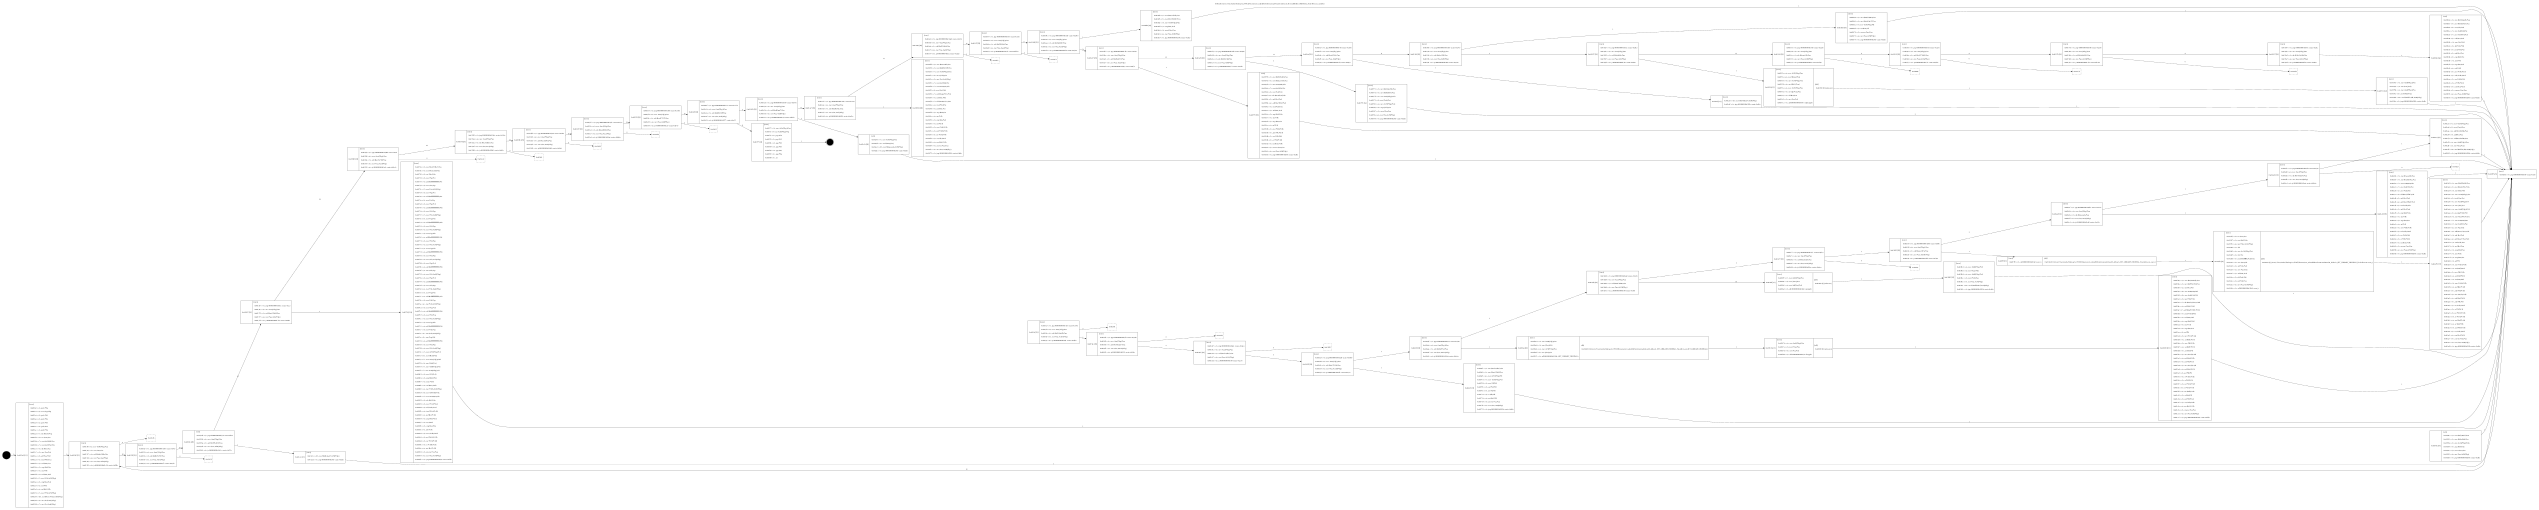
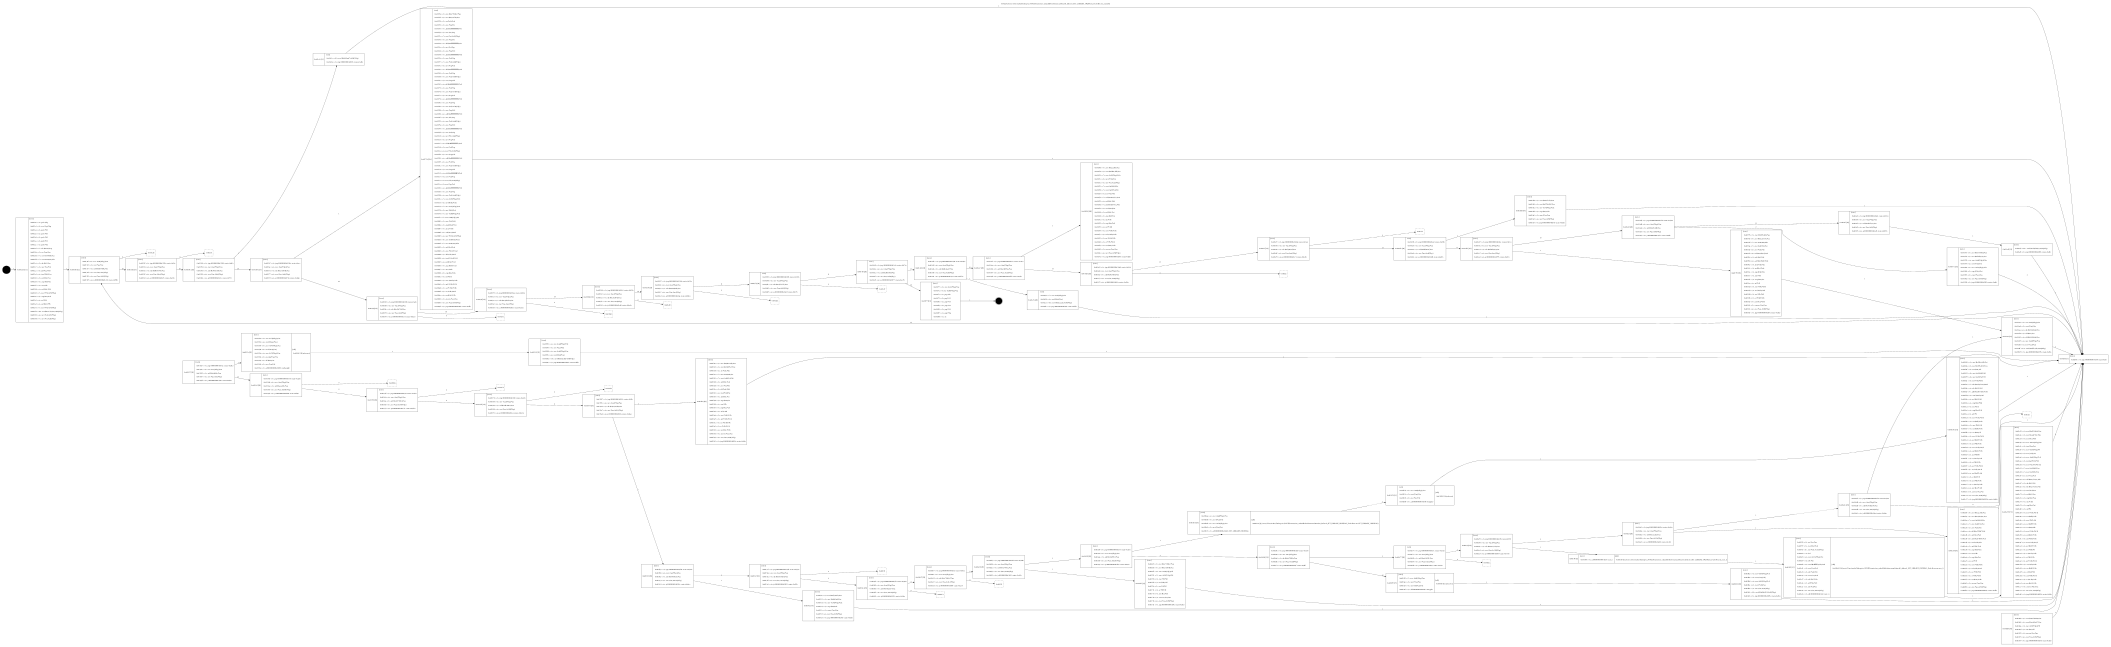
(1435, 54) -> none
none -> (667, 576)
